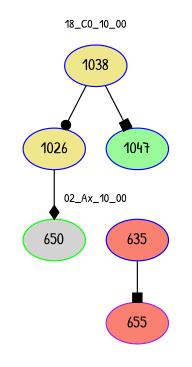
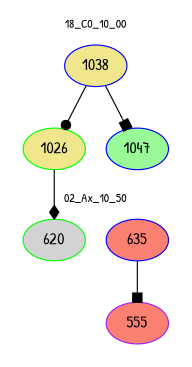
(54, 149) -> (54, 149)
(96, 199) -> (96, 199)
(54, 240) -> (54, 240)
(137, 323) -> (137, 323)
